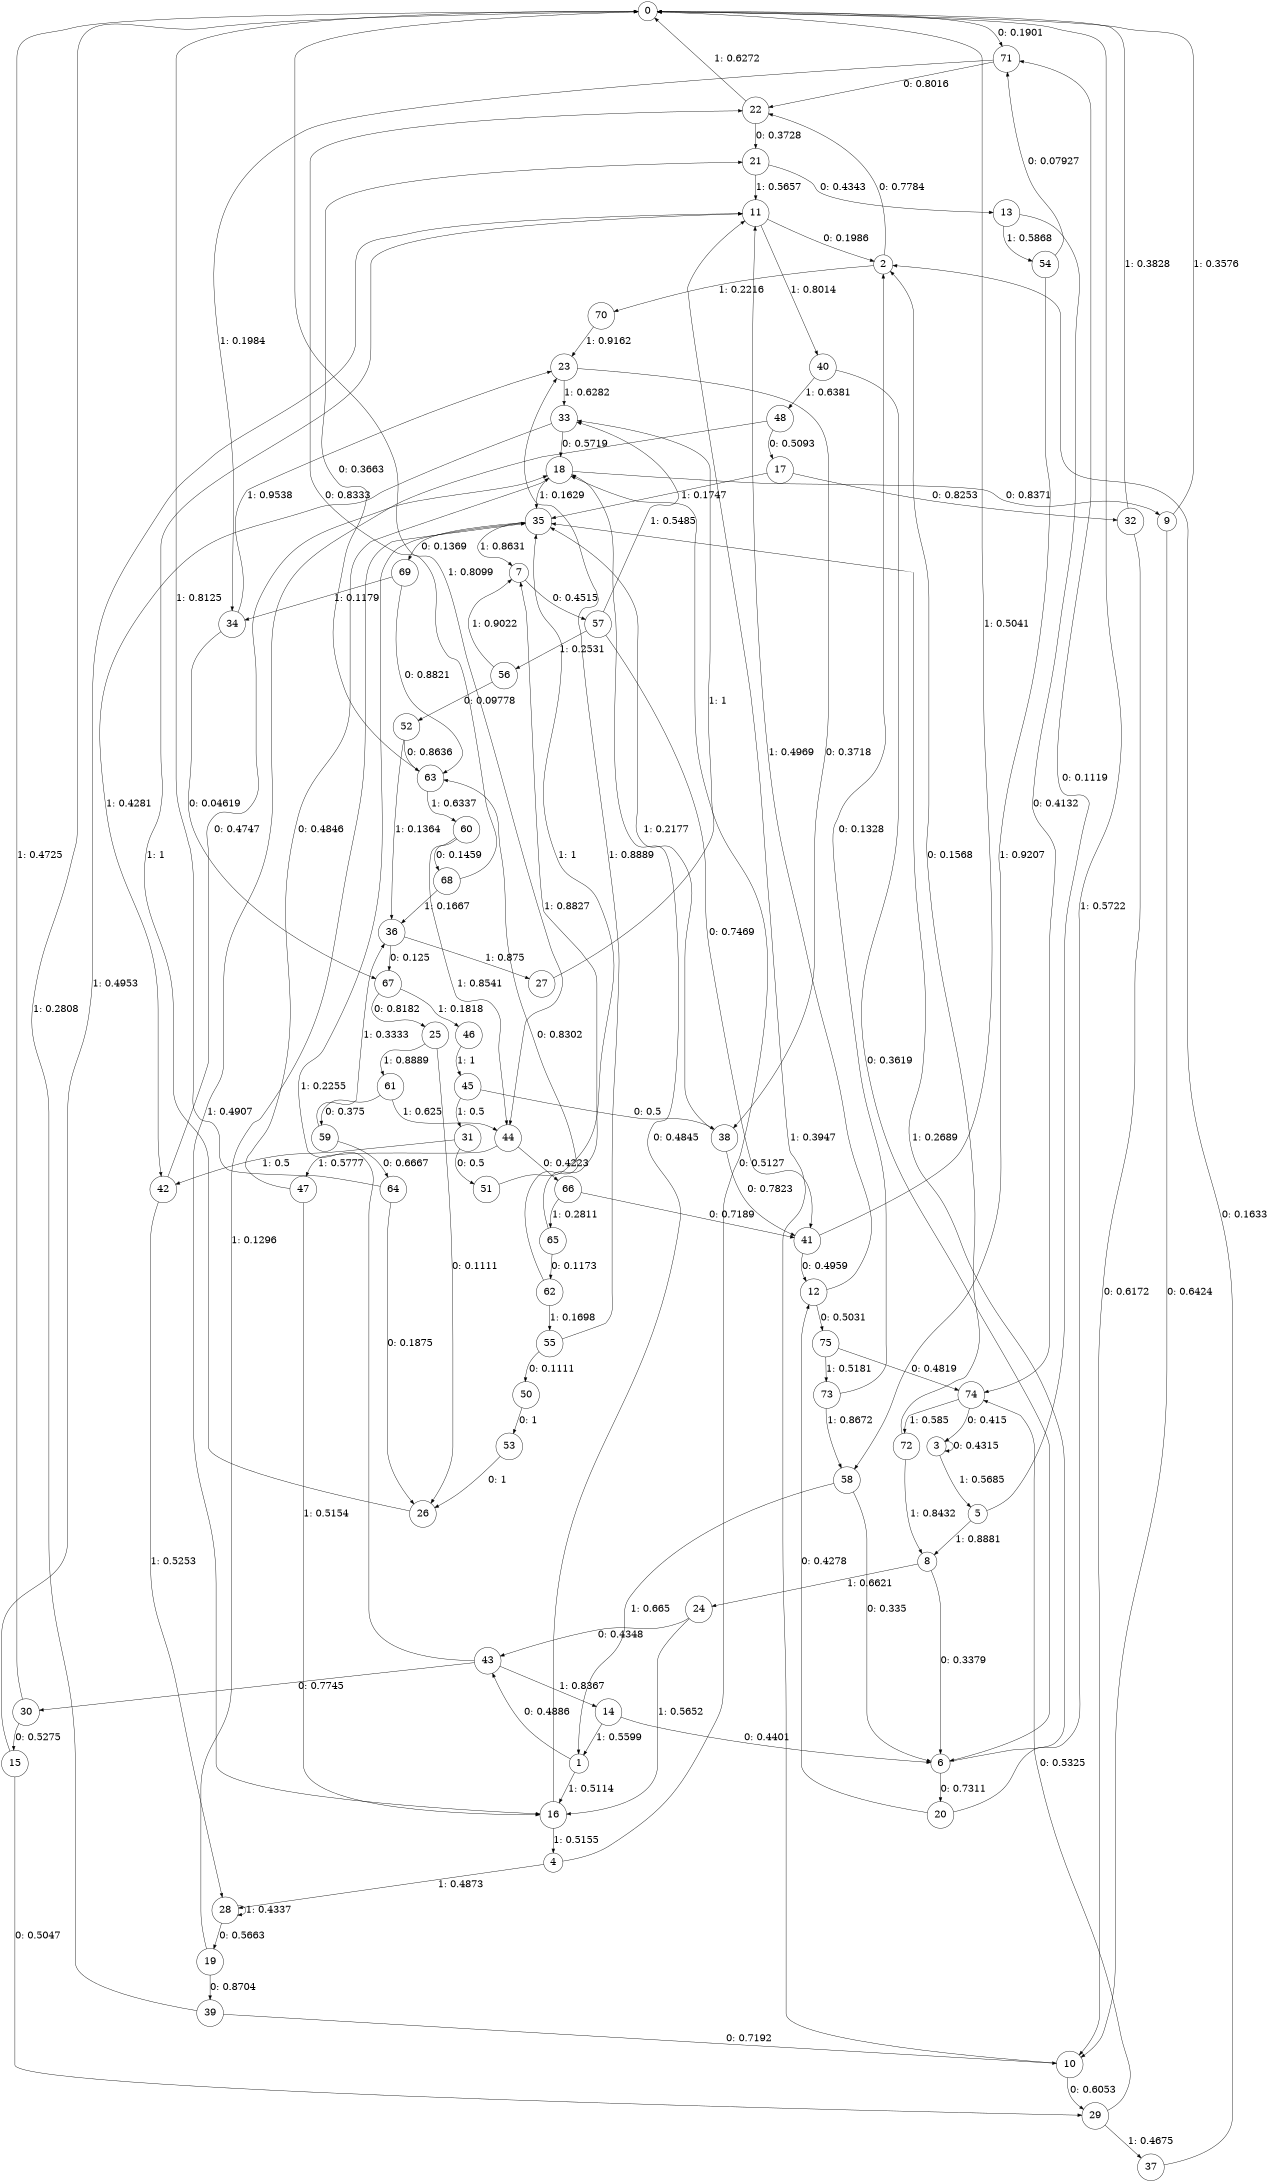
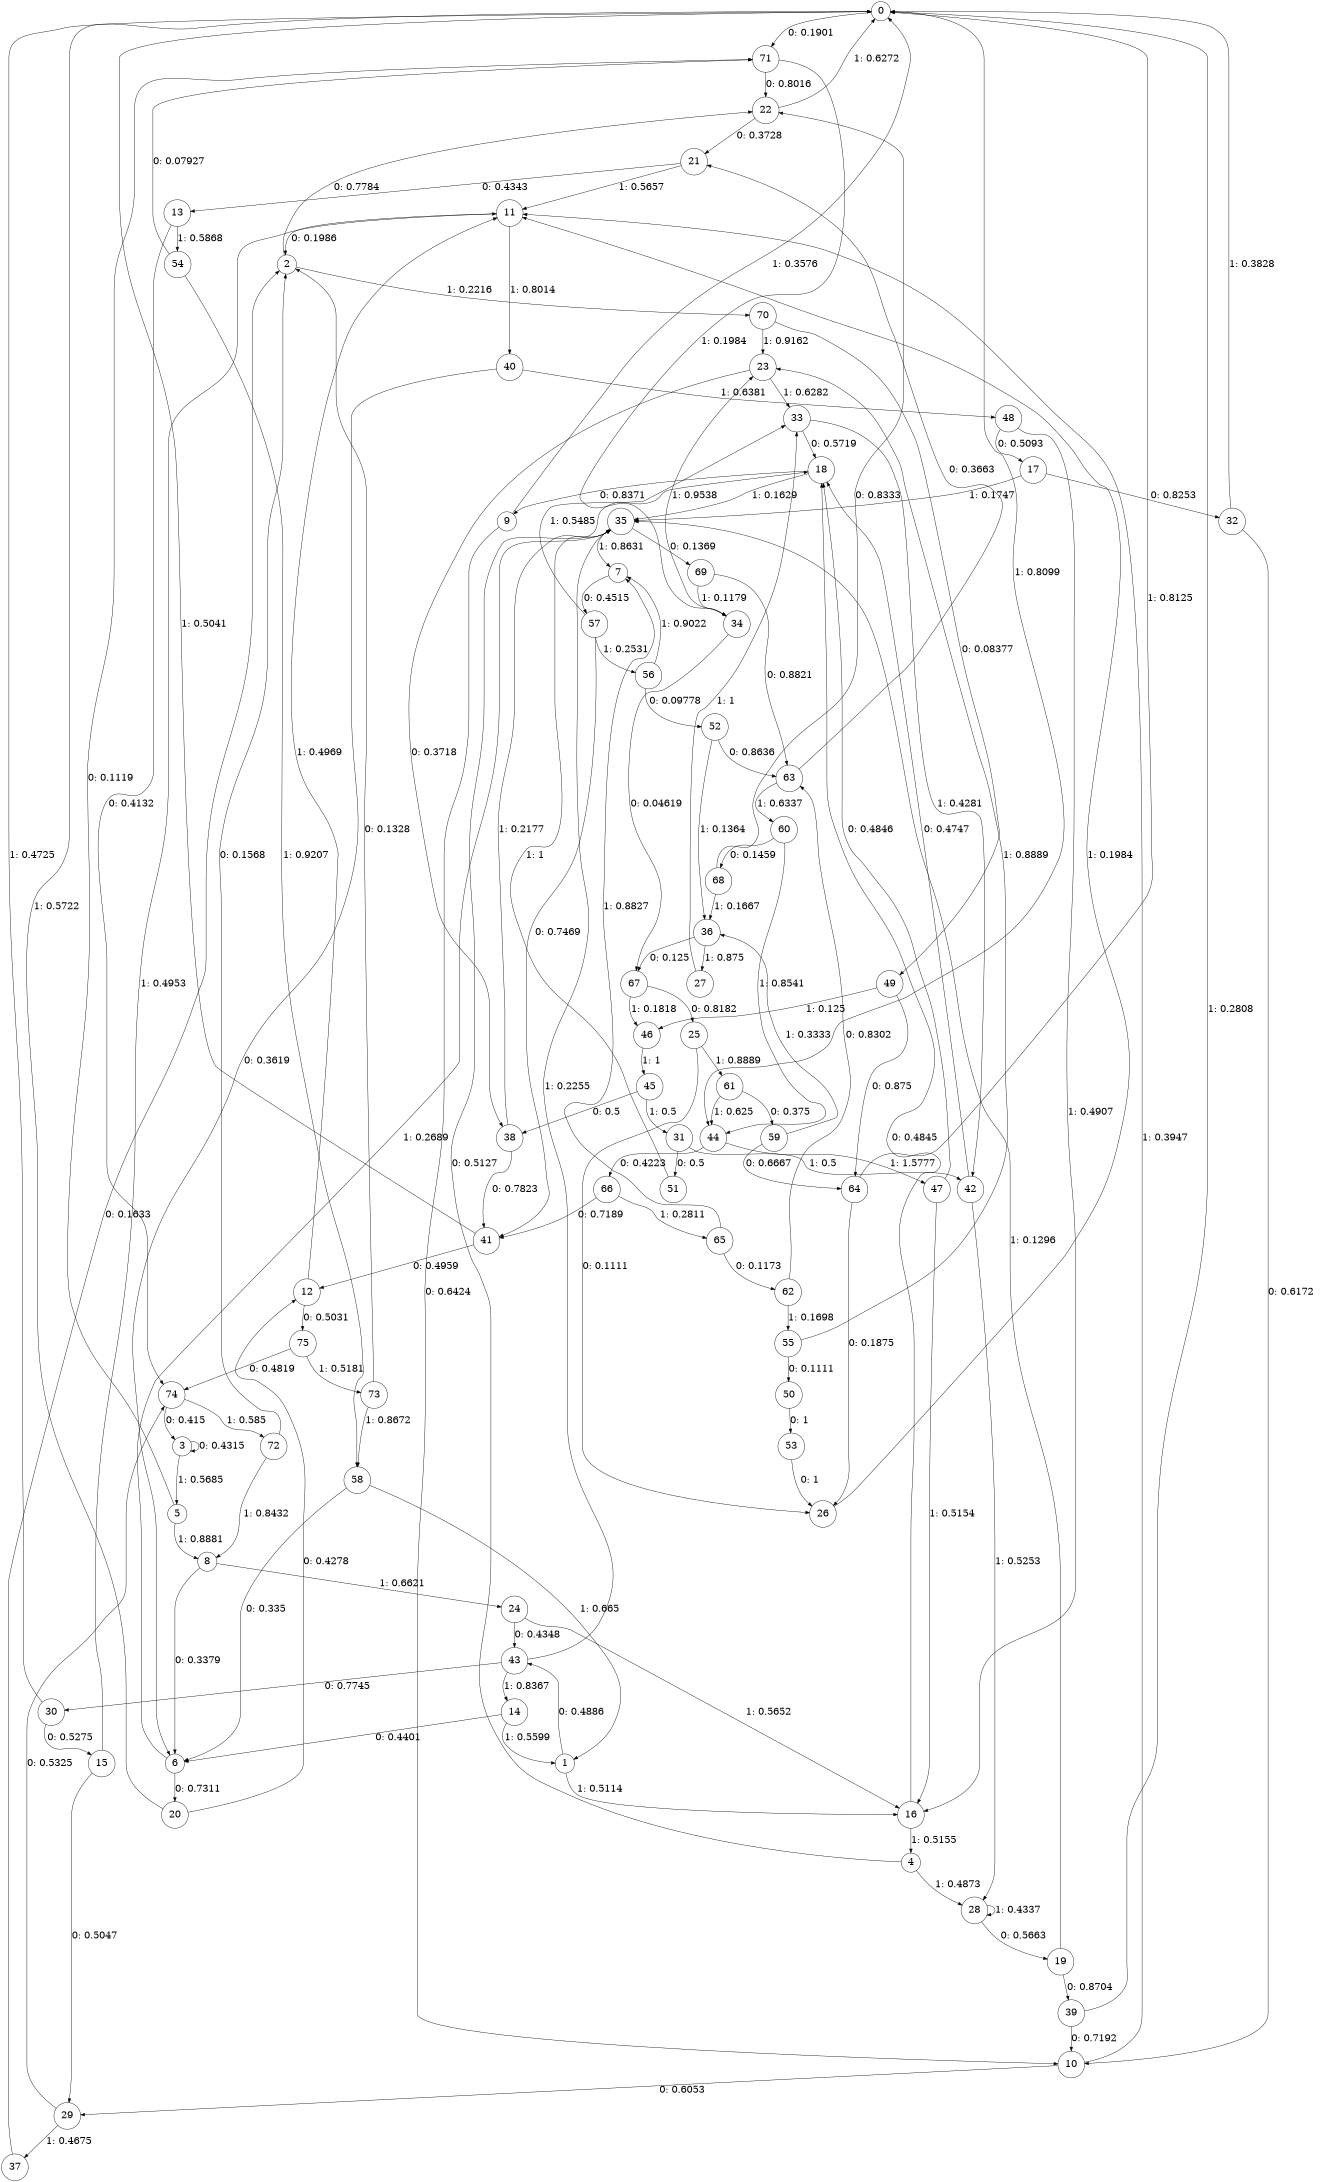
(168, 855) -> (1114, 855)
none -> (890, 984)
(345, 1164) -> (917, 1164)
